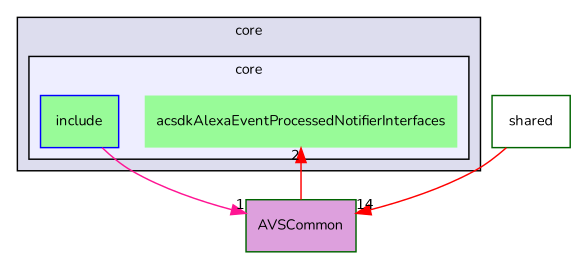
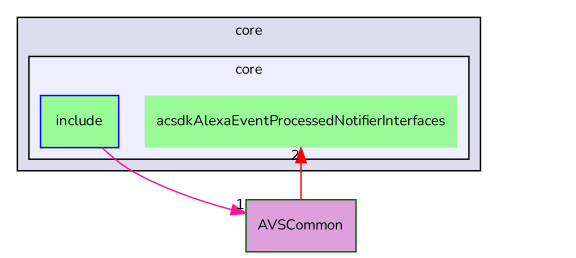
(531, 122) -> none
